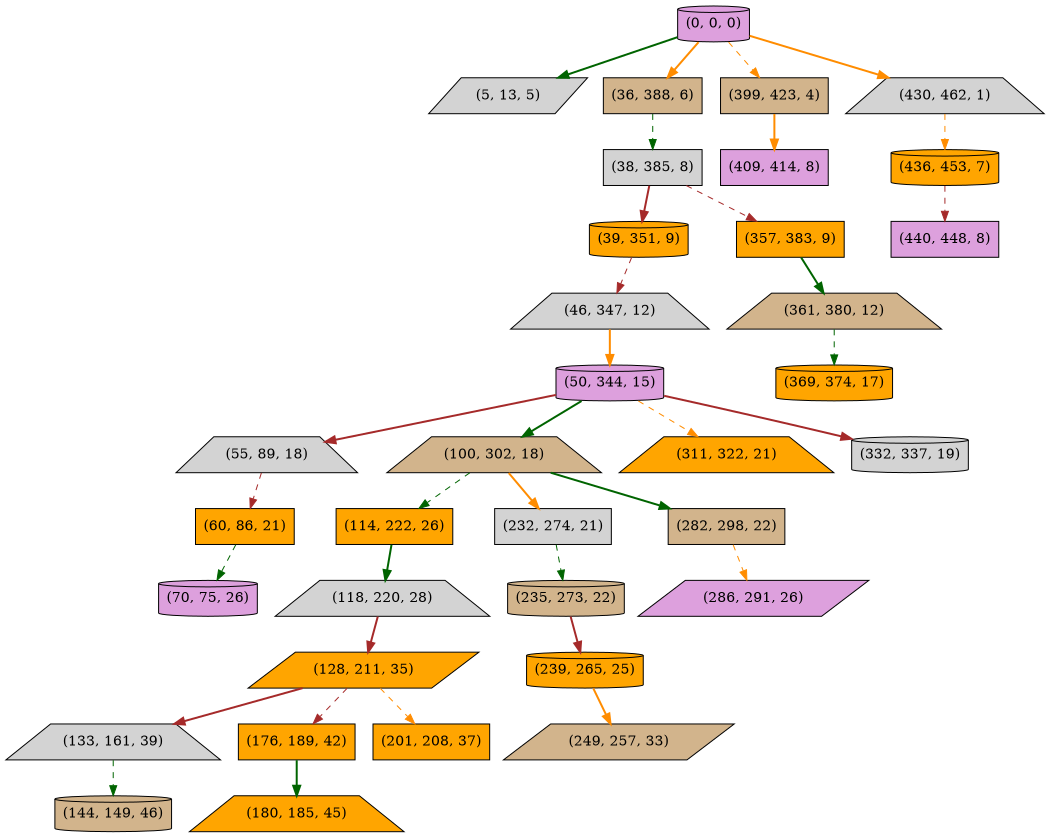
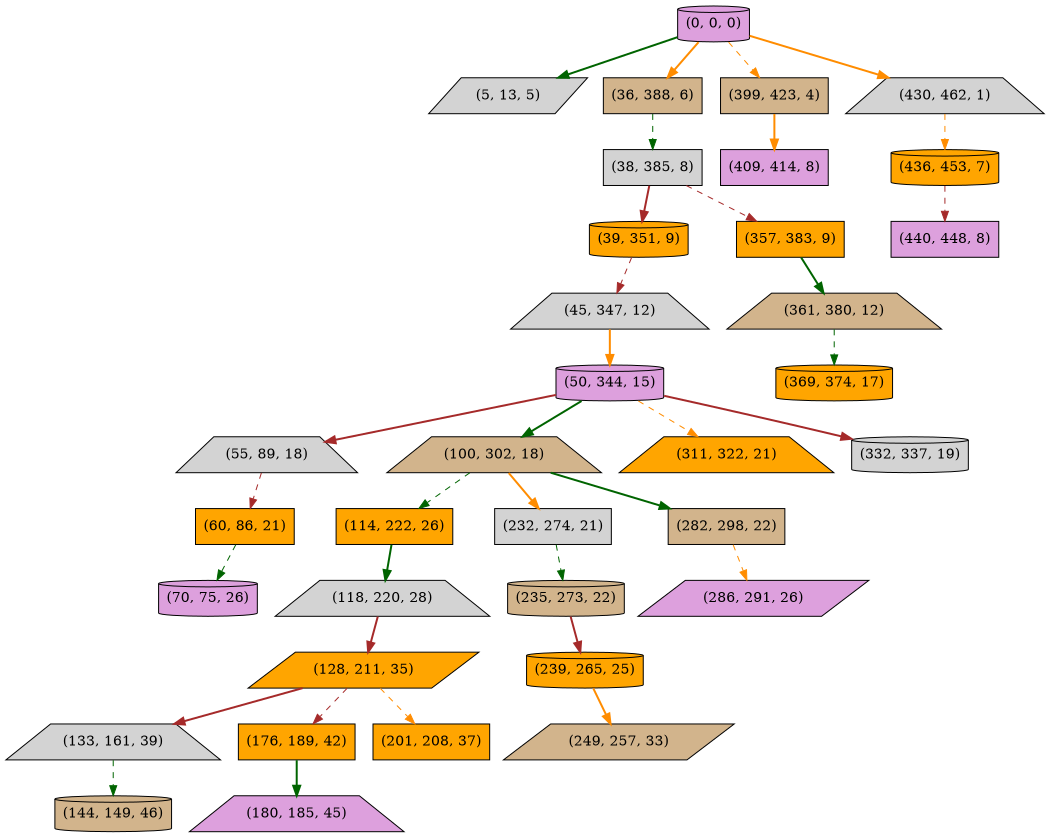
(610, 311) -> (610, 311)
(297, 814) -> (297, 814)
